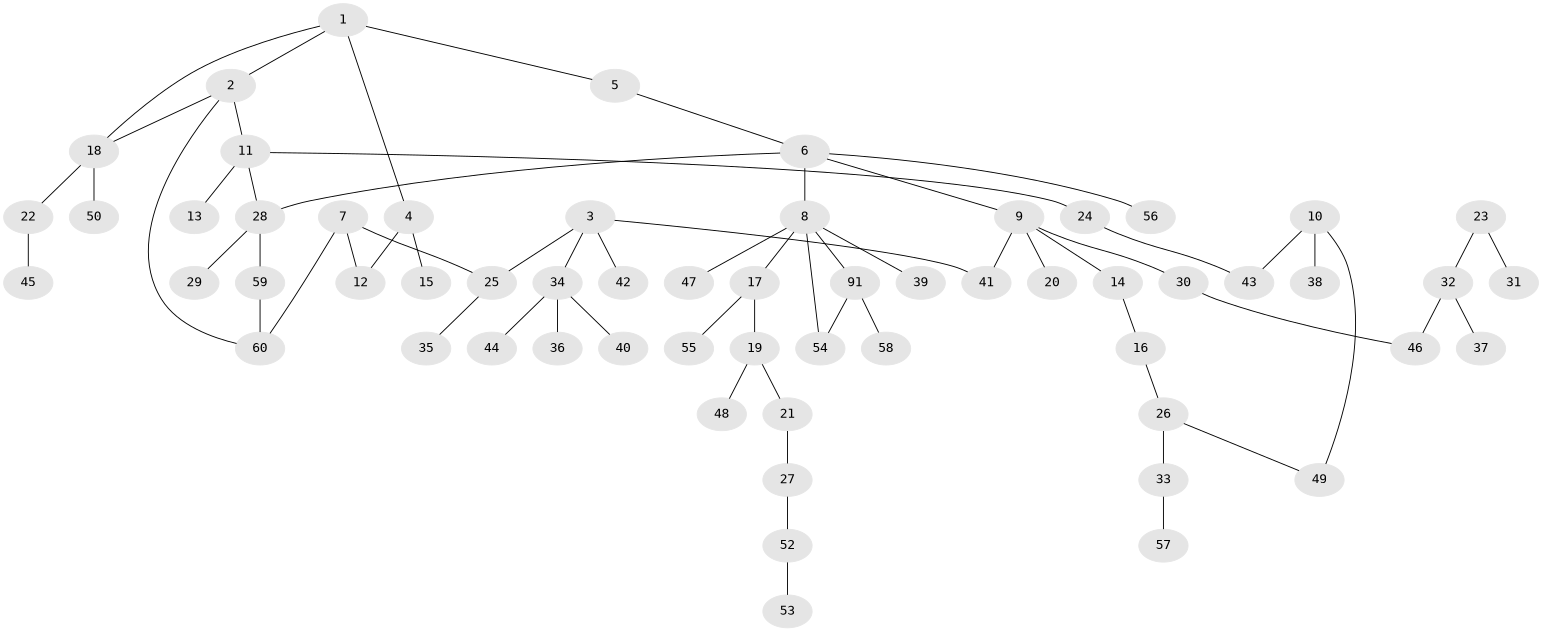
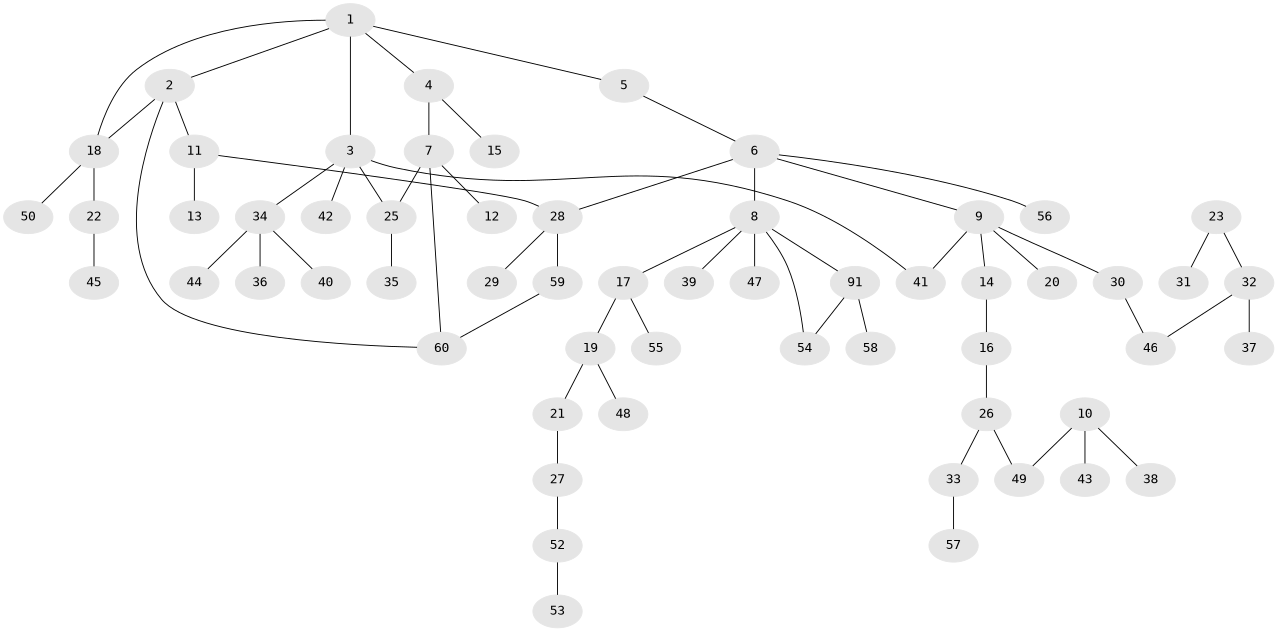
none -> (350, 86)
(1085, 217) -> none
(385, 250) -> (429, 119)
